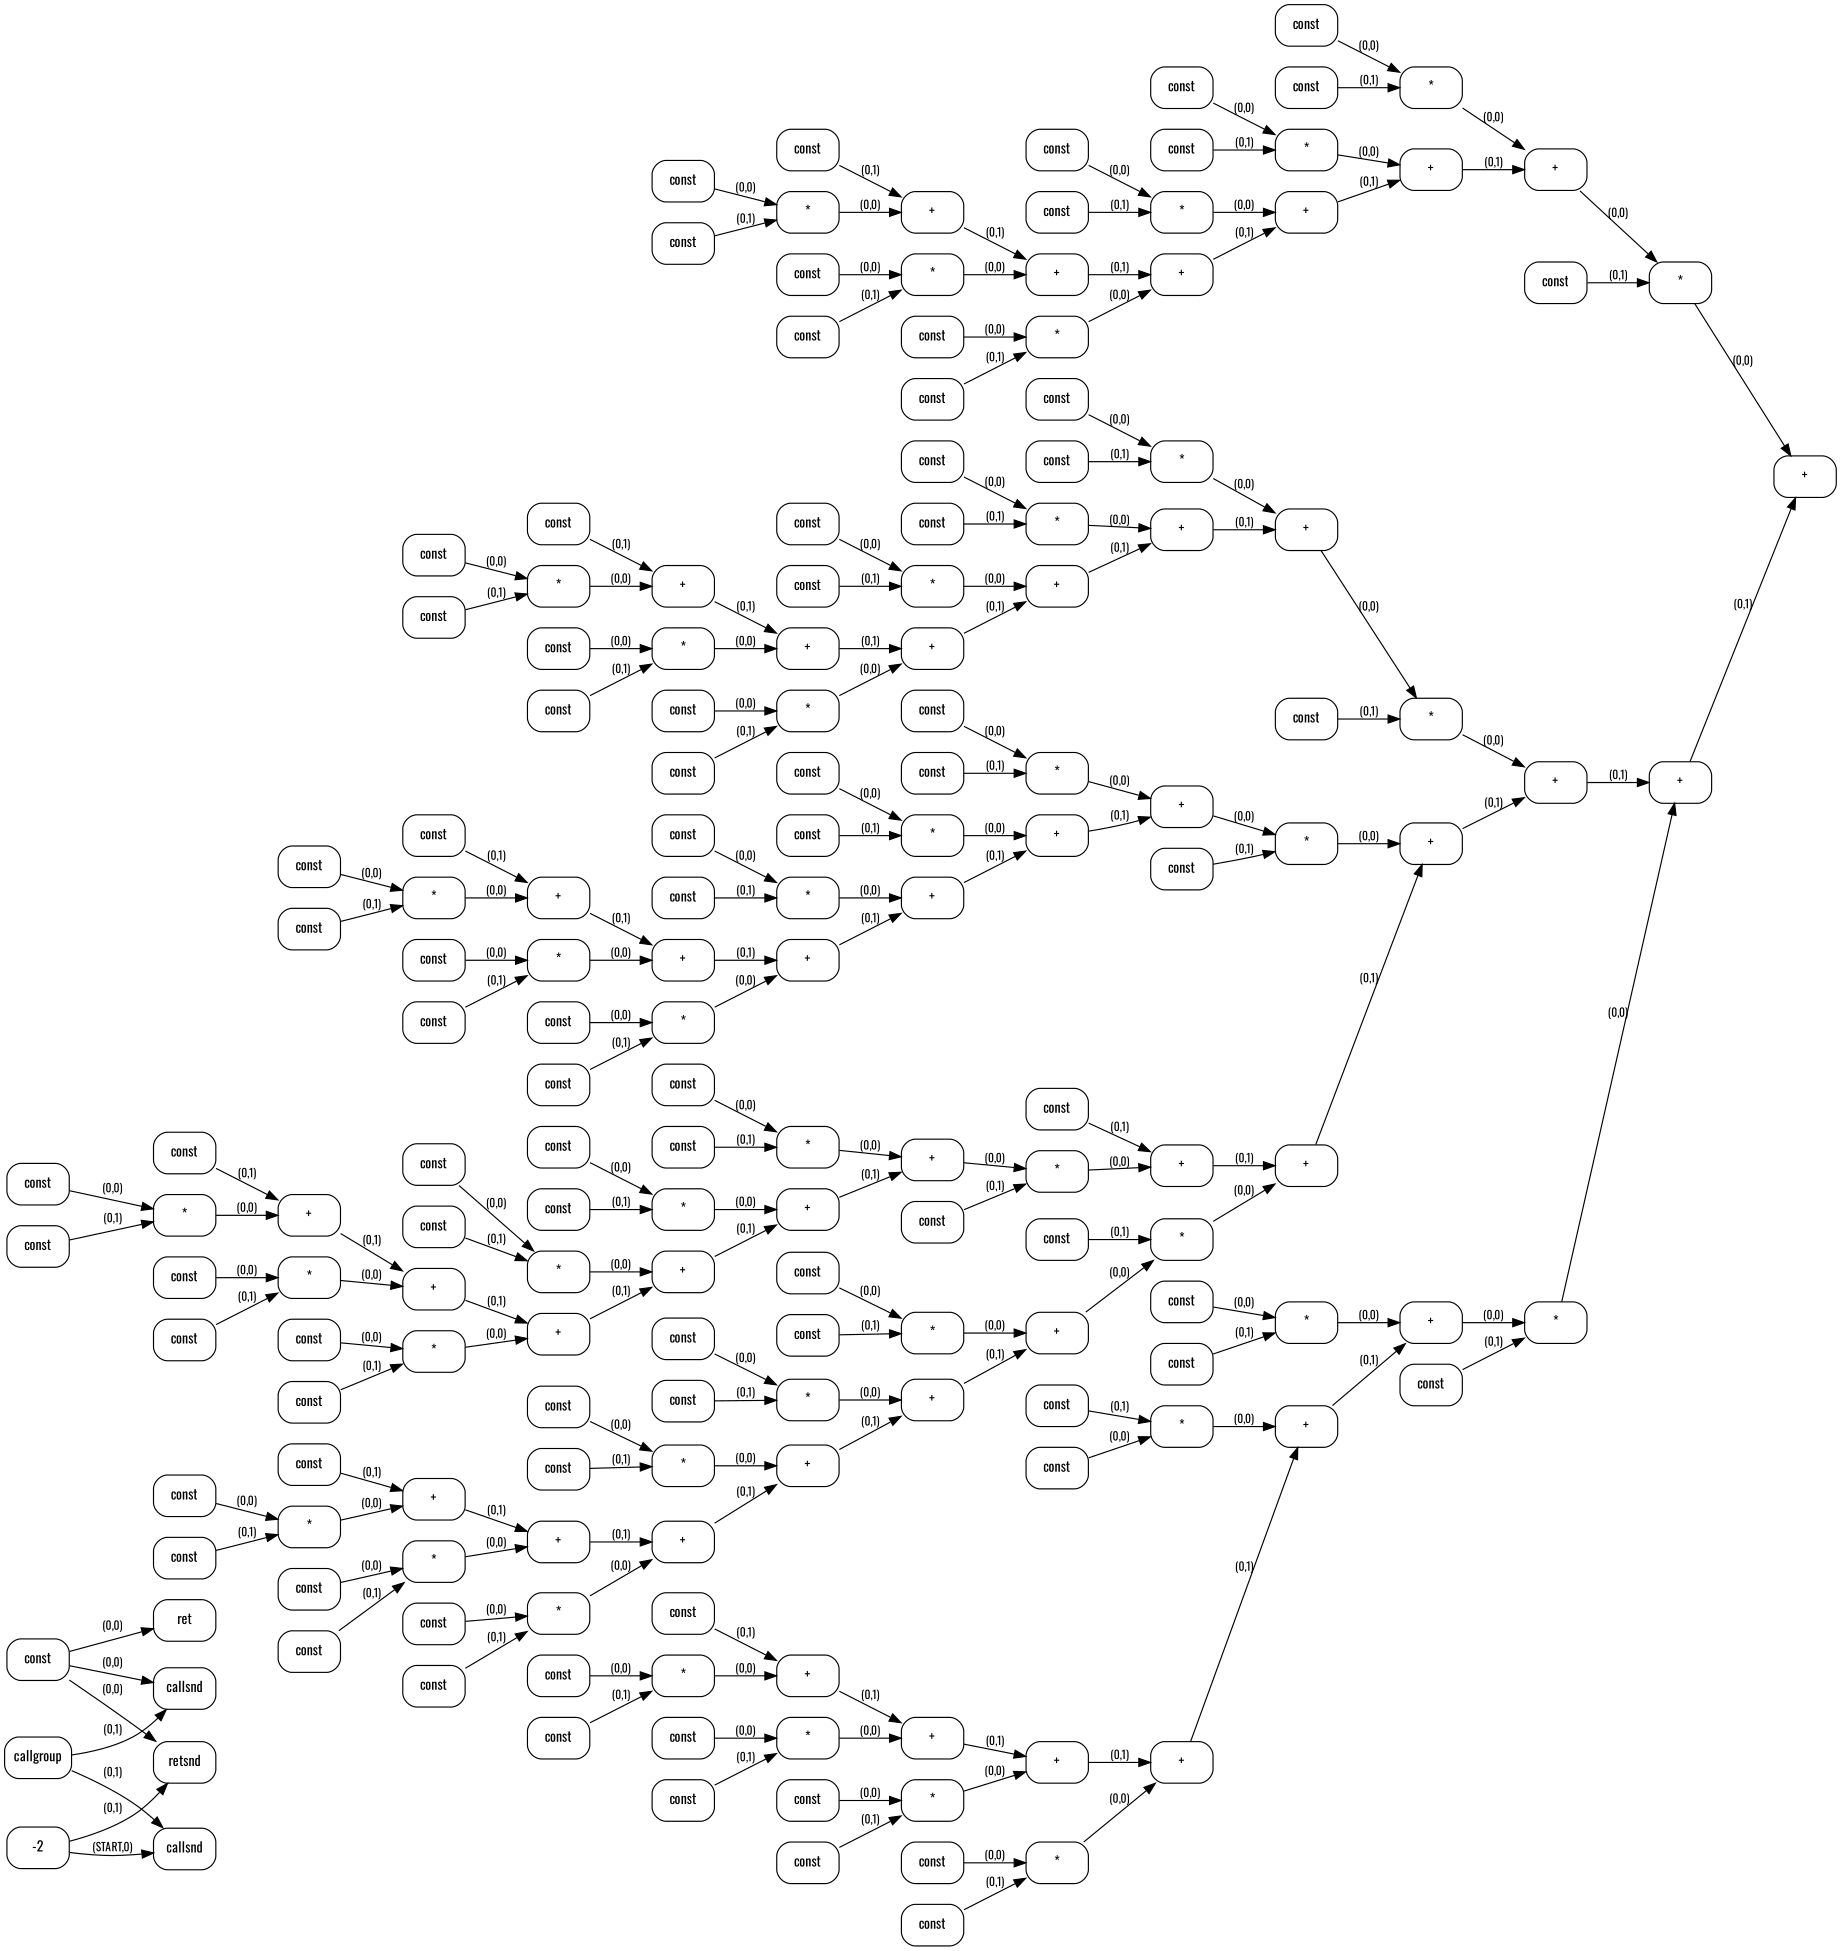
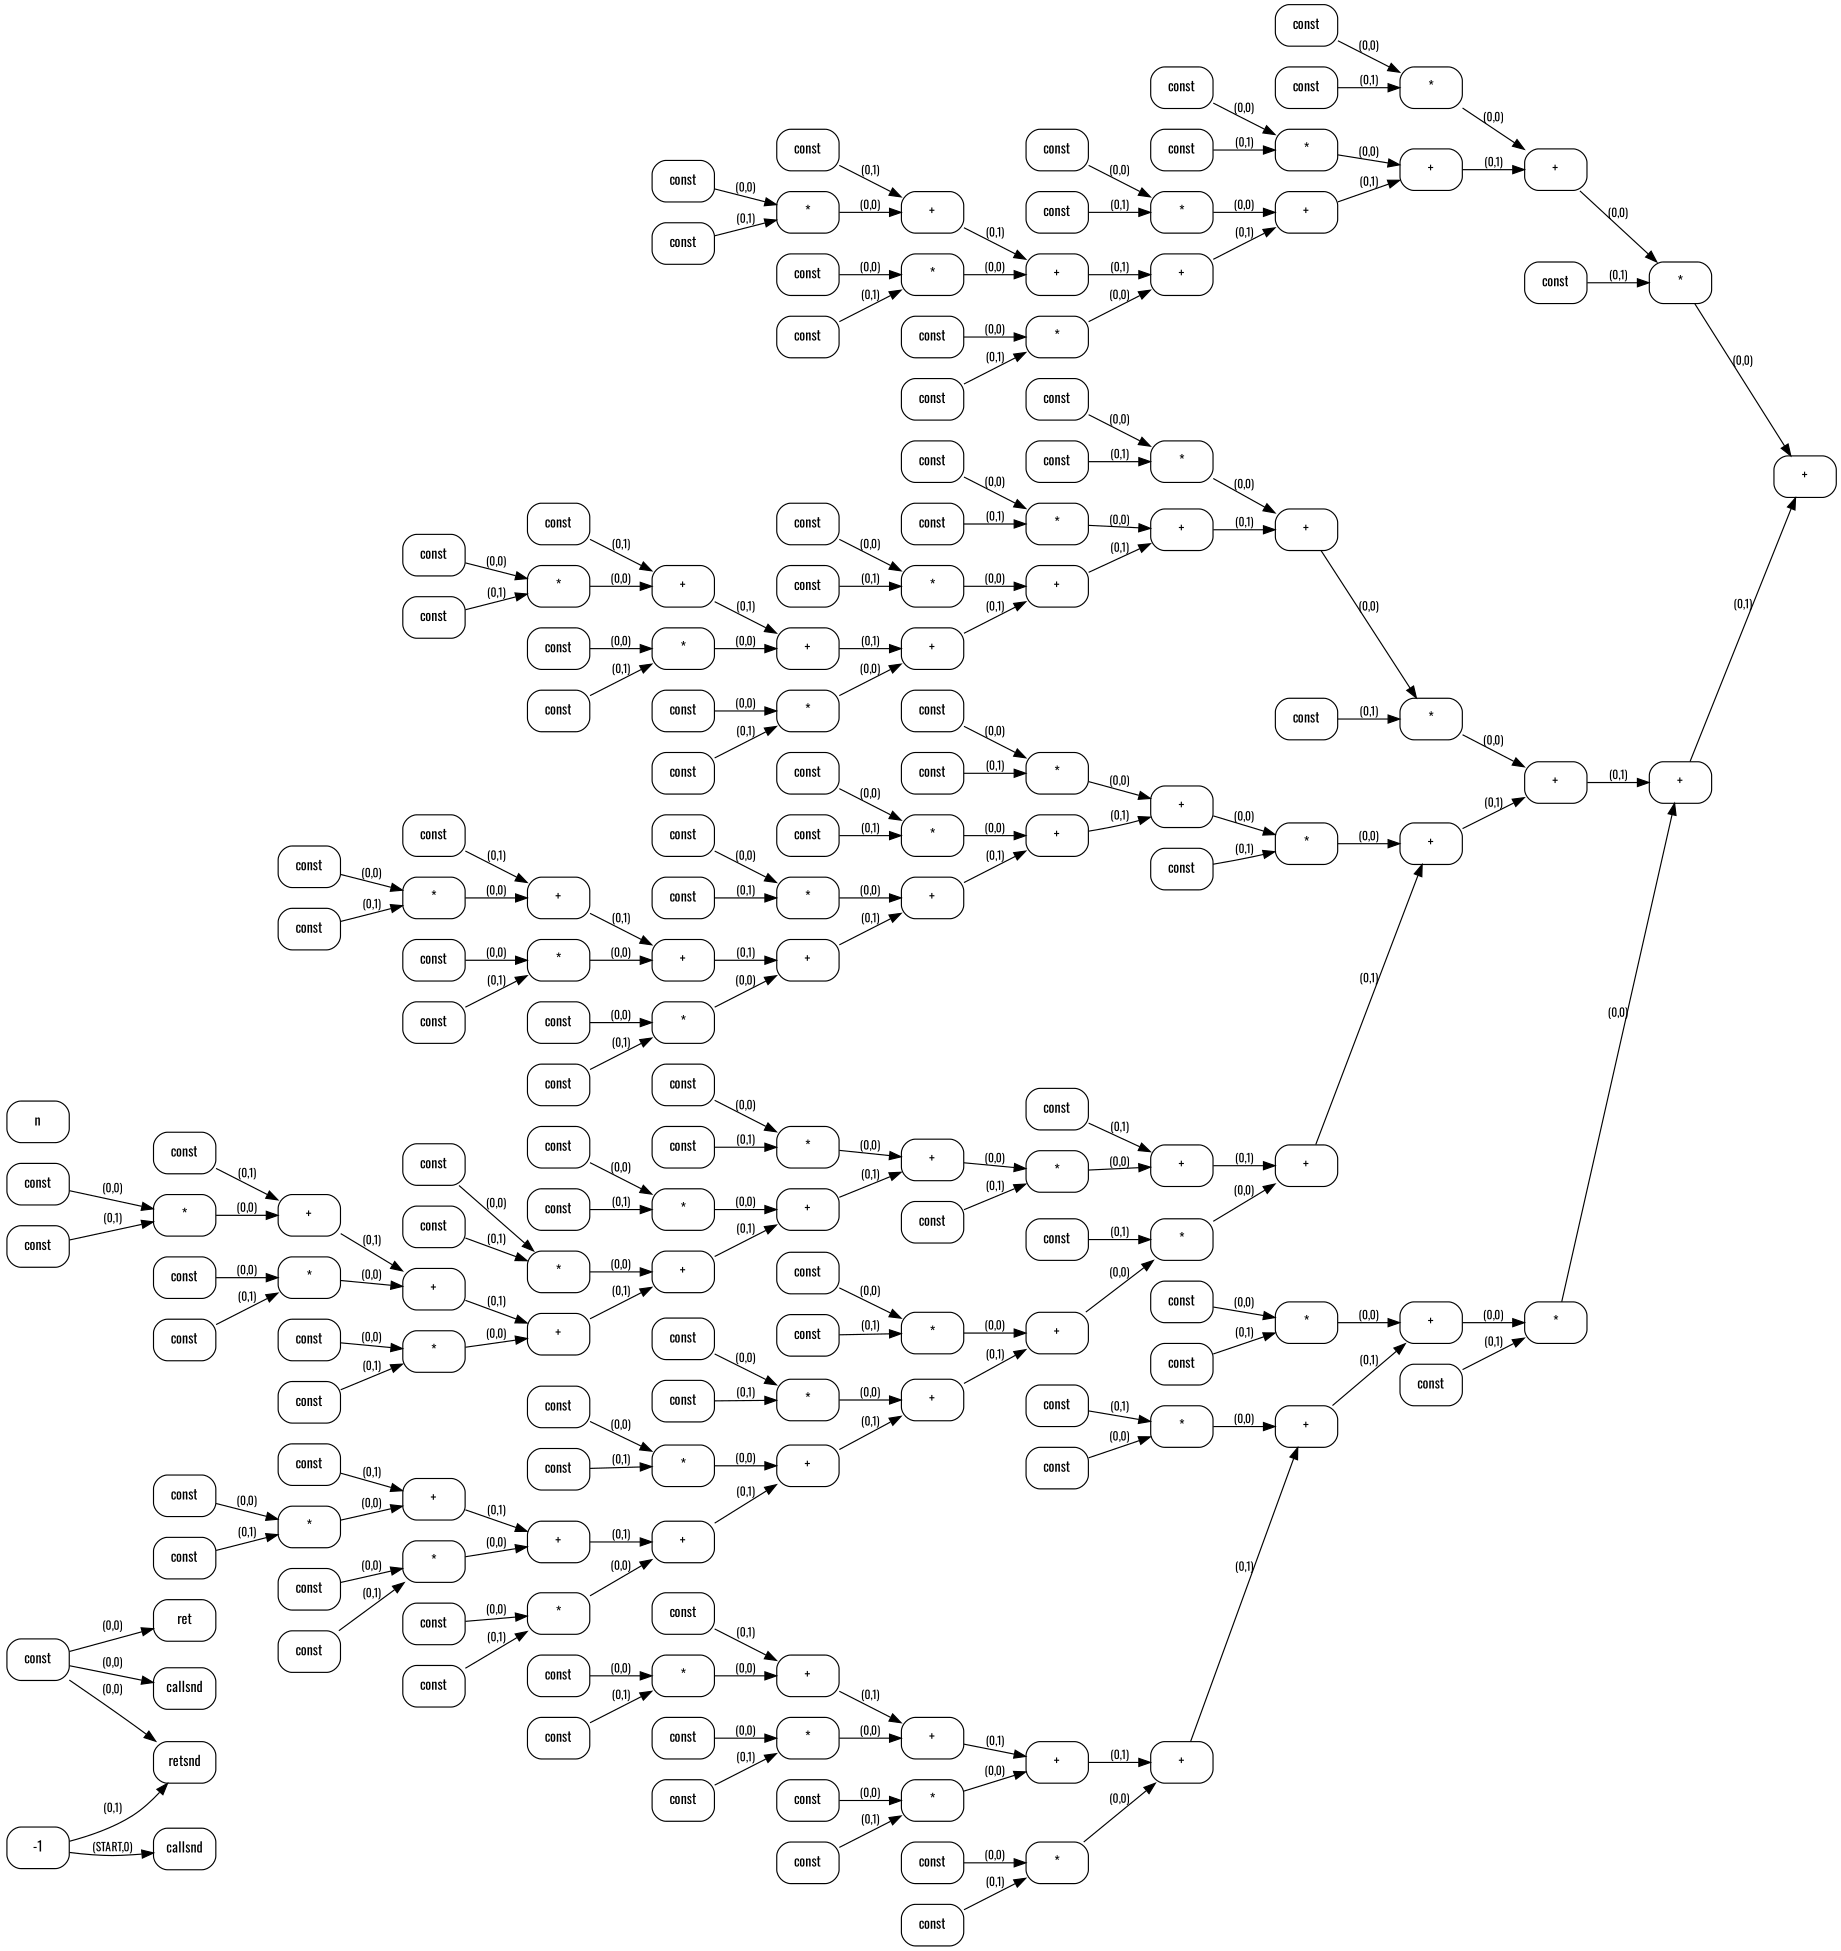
none -> (38, 1122)
(38, 1758) -> none
(38, 1848) -> (38, 1848)
